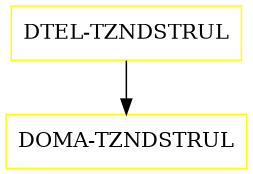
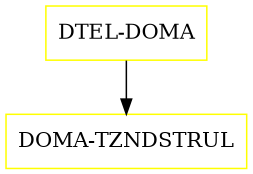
(126, 33) -> (126, 33)
